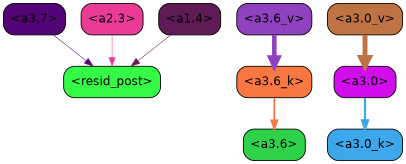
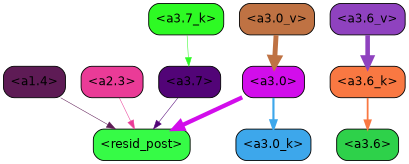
none -> (186, 19)
none -> (212, 111)
